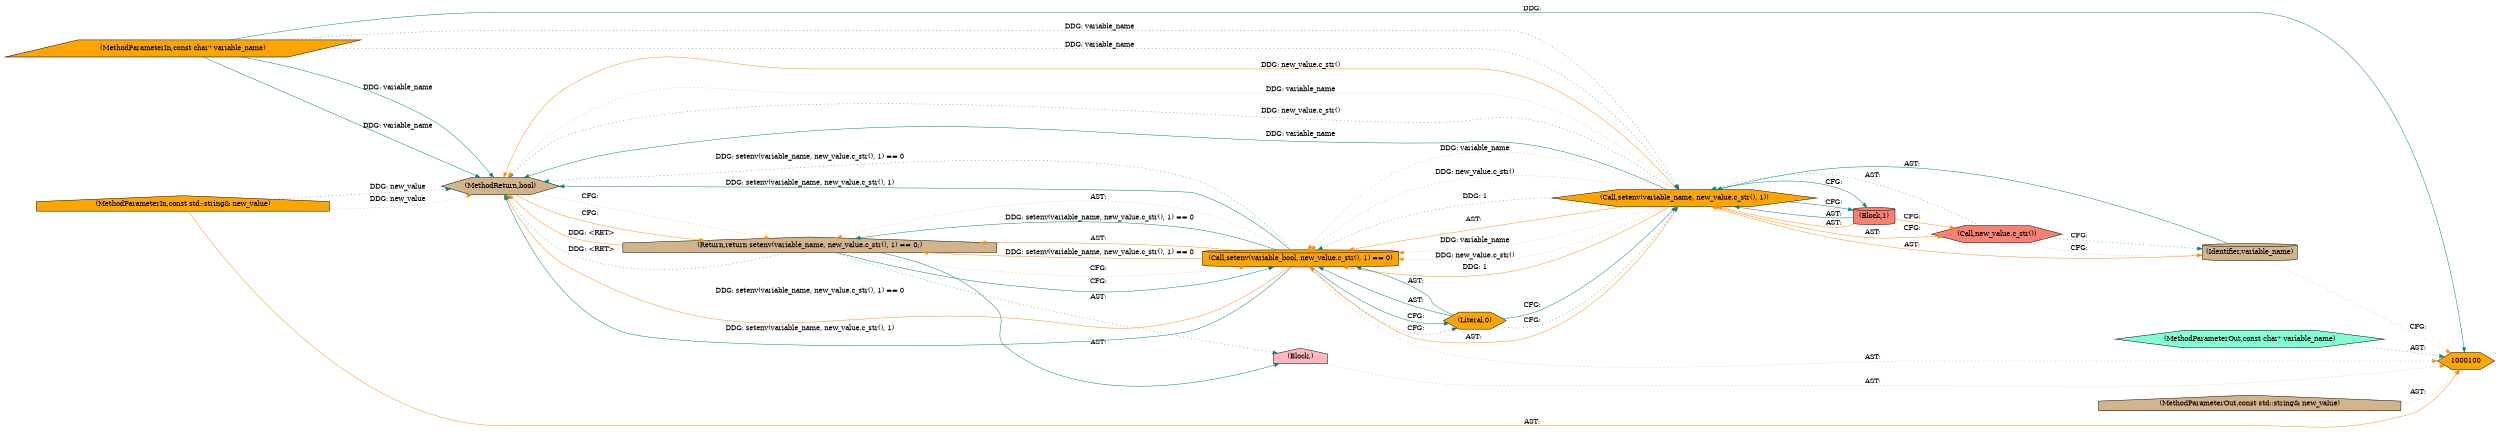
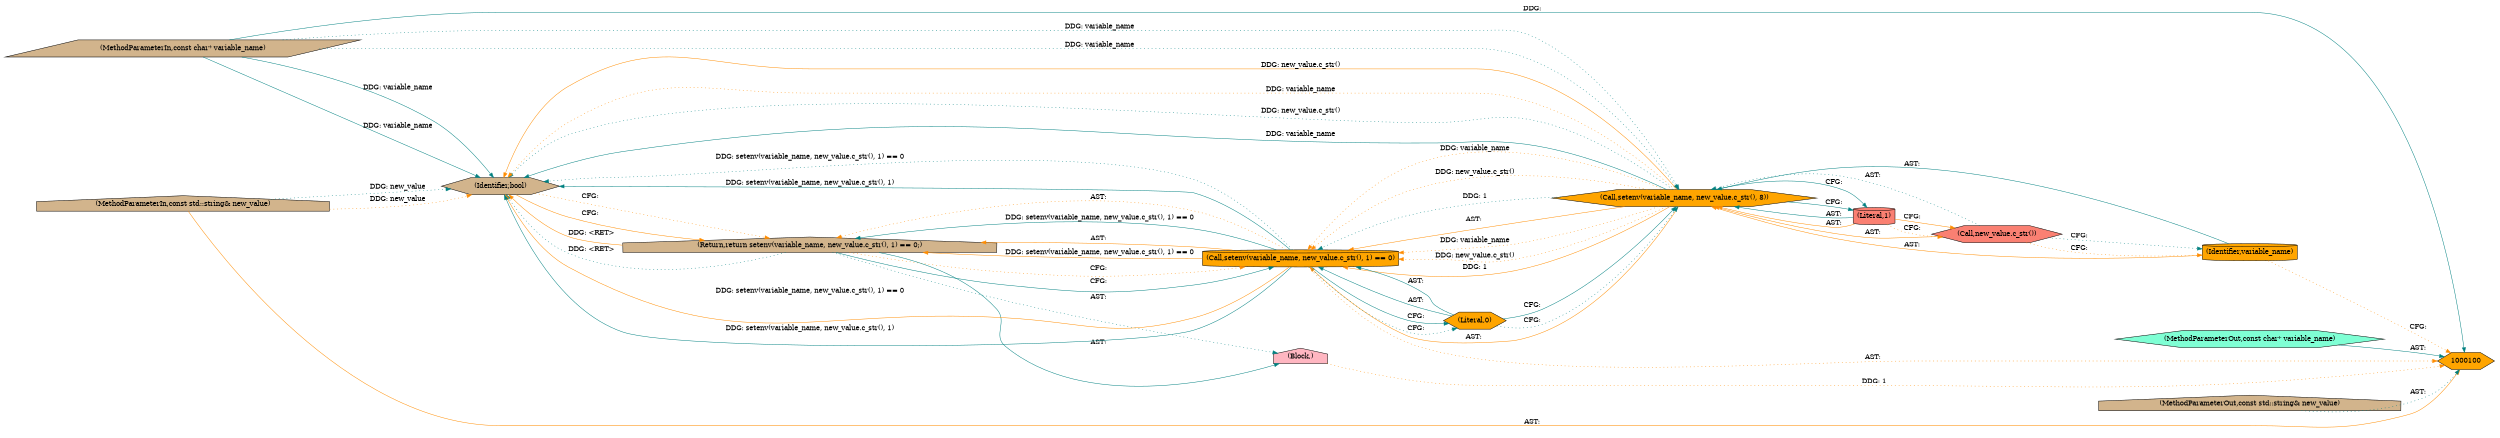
(183, 48) -> (183, 48)
(501, 186) -> (501, 186)
(1684, 198) -> (1684, 198)
(183, 204) -> (183, 204)
(1874, 216) -> (1874, 216)
(2250, 252) -> (2250, 252)
(1301, 258) -> (1301, 258)
(2389, 350) -> (2389, 350)
(1874, 382) -> (1874, 382)
(2384, 408) -> (2384, 408)
